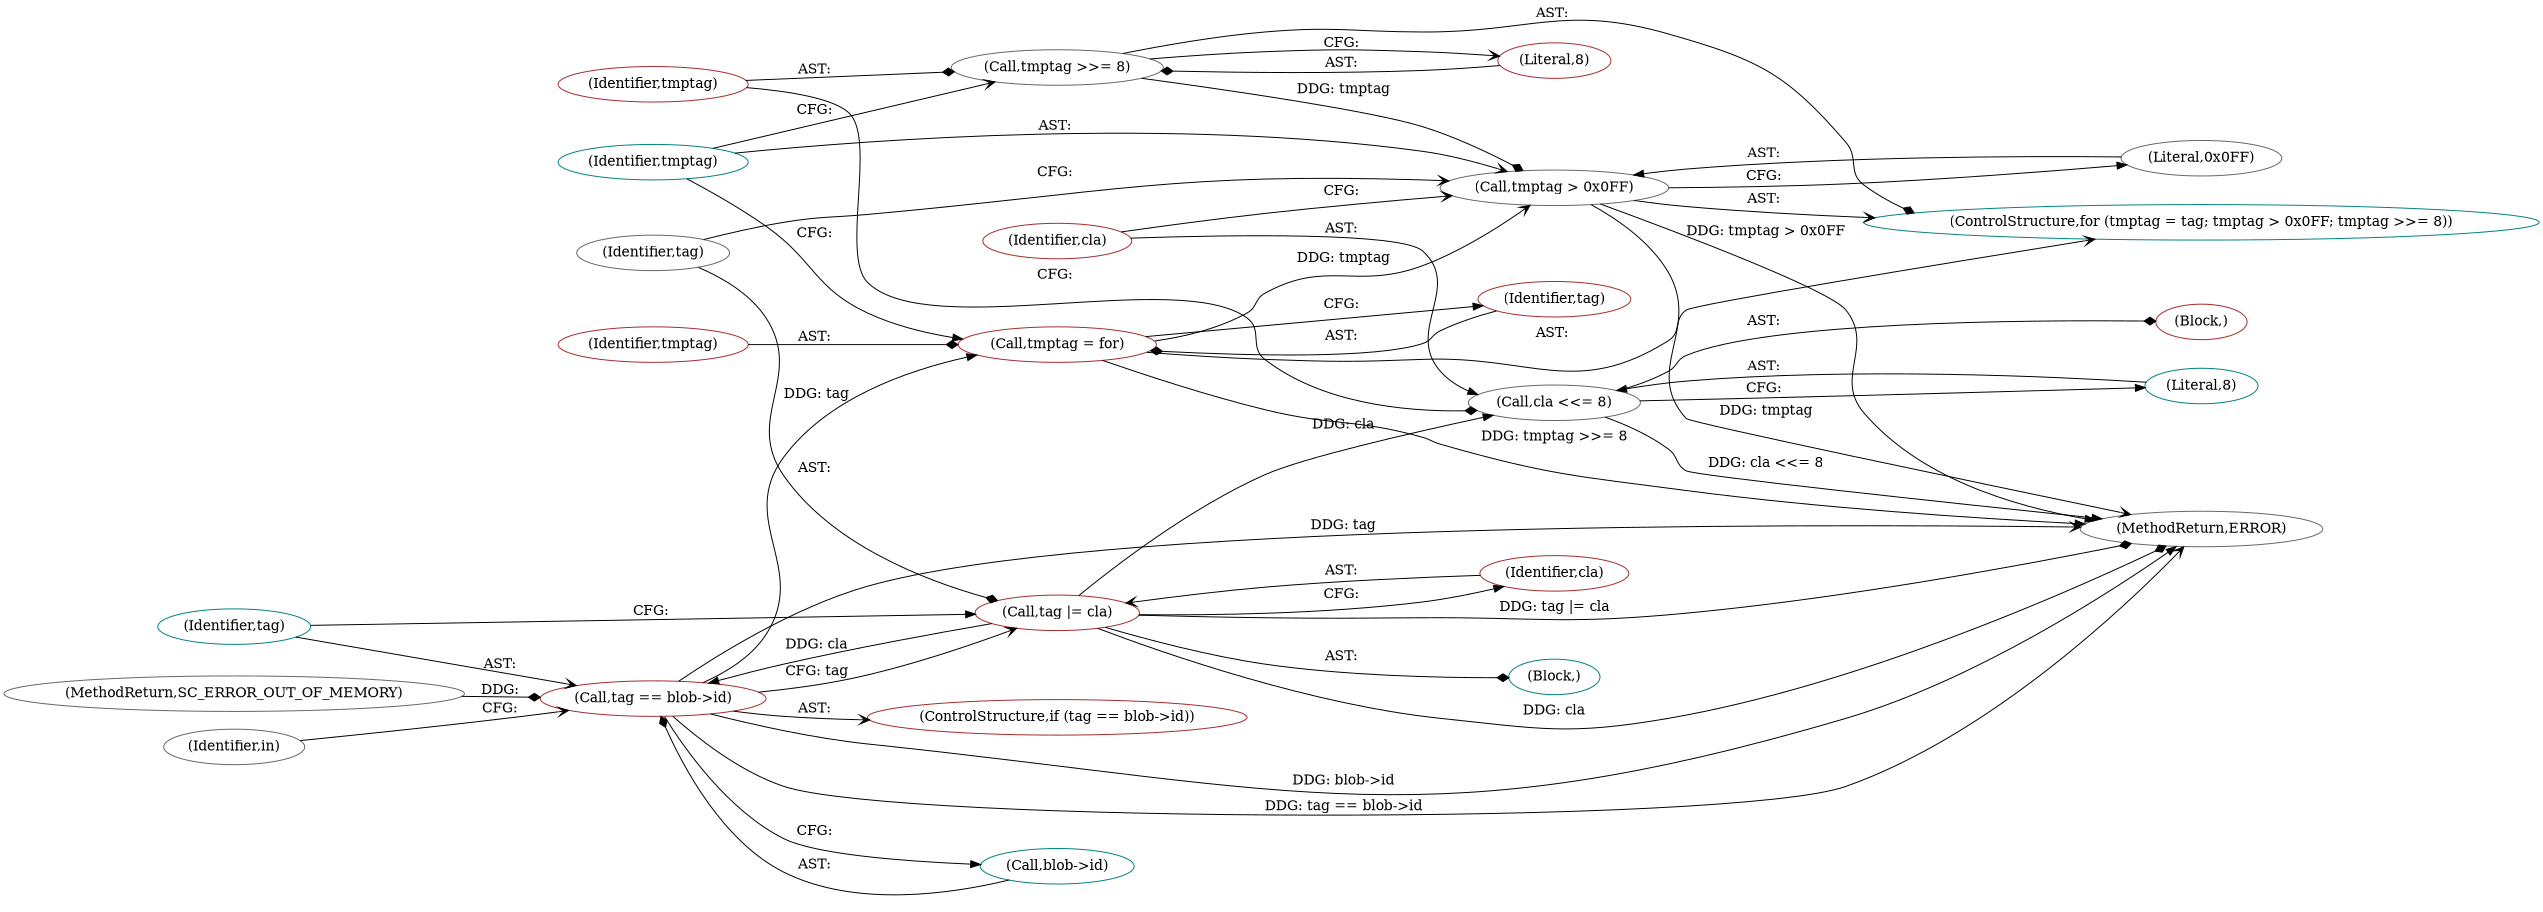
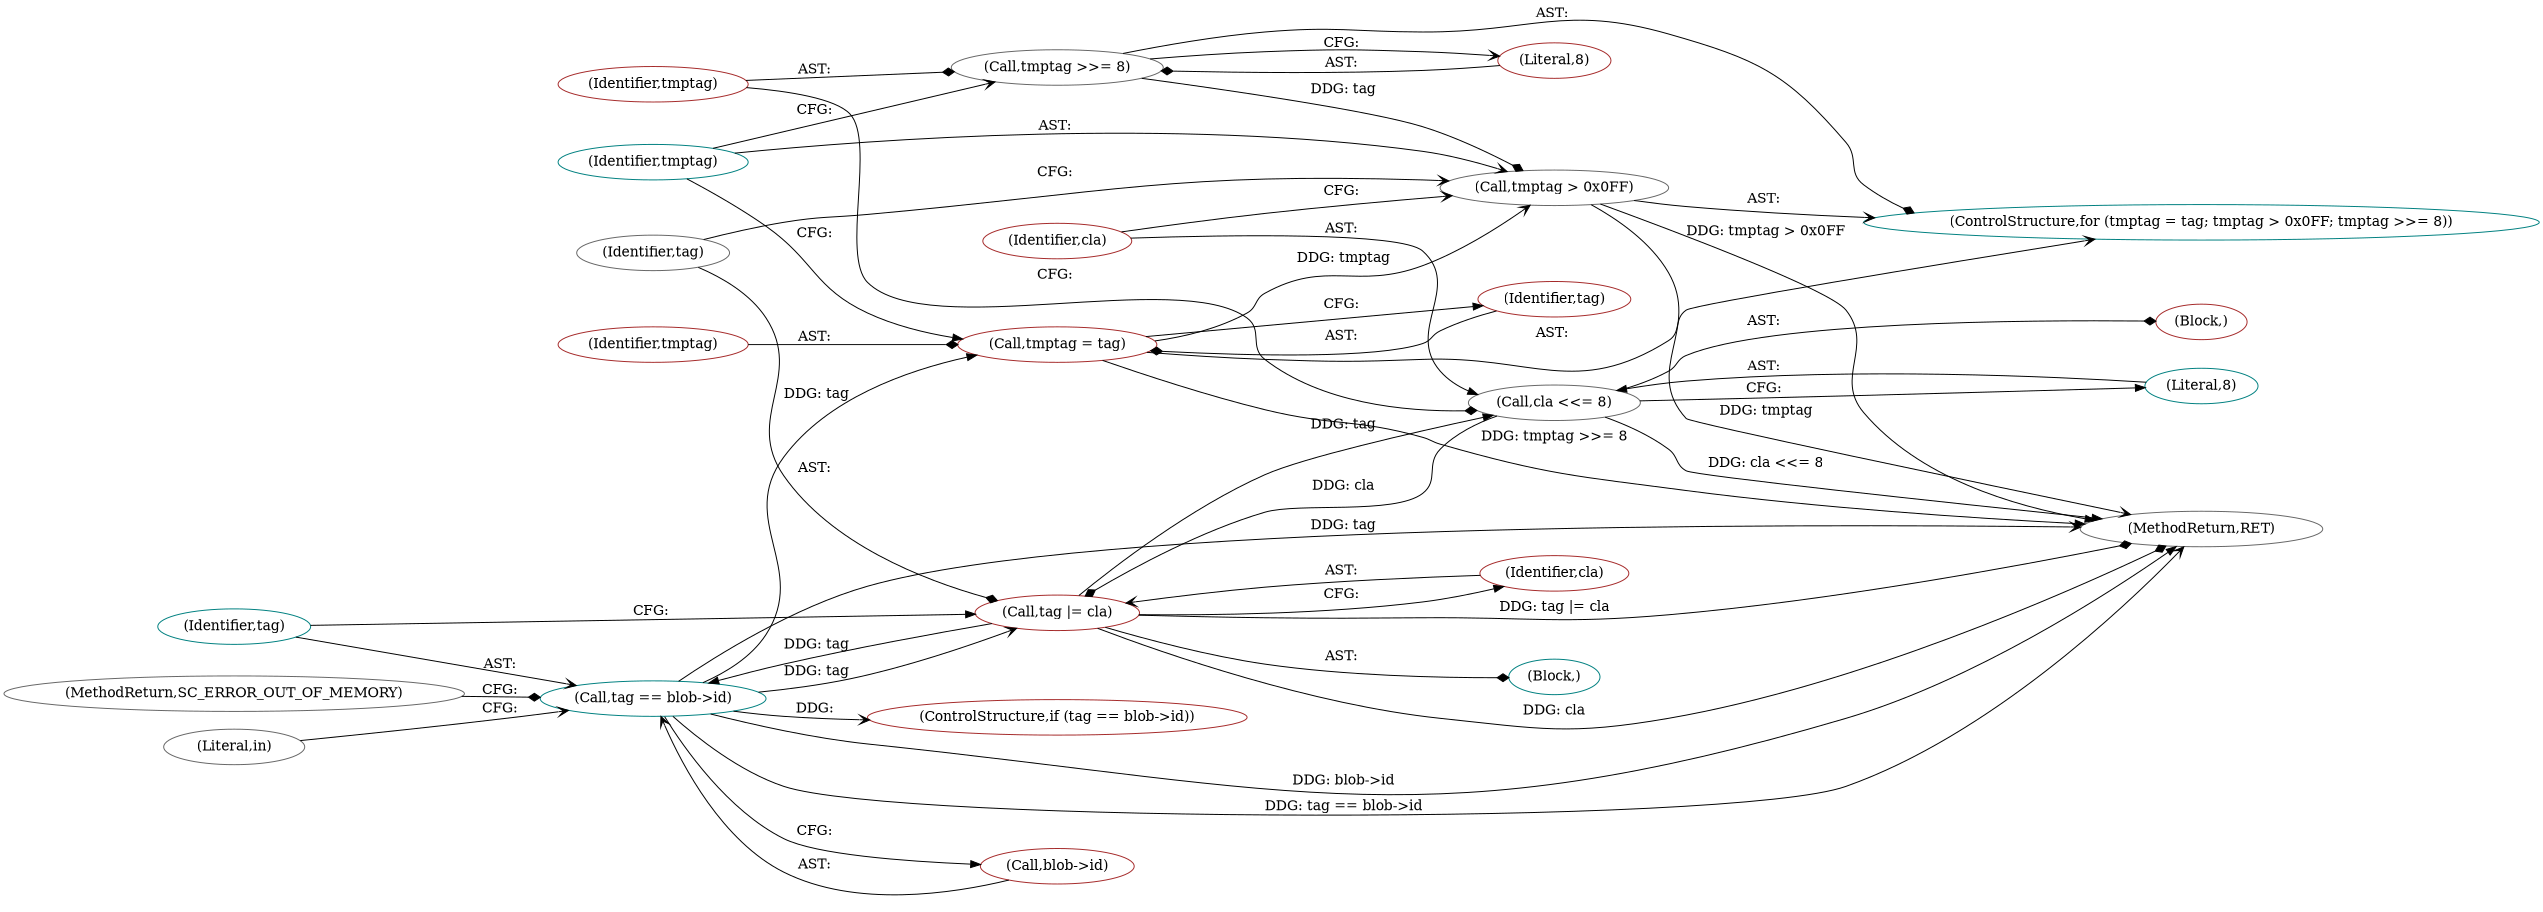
(1344, 90) -> (1344, 90)
(2201, 158) -> none
(1057, 345) -> (1057, 345)
(1344, 425) -> (1344, 425)
none -> (1309, 508)
(2201, 529) -> (2201, 529)
(817, 645) -> (817, 645)
(817, 671) -> (817, 671)
(502, 690) -> (502, 690)
(653, 699) -> (653, 699)
(817, 709) -> (817, 709)
(234, 747) -> (234, 747)
(1057, 866) -> (1057, 866)
(801, 879) -> (801, 879)
